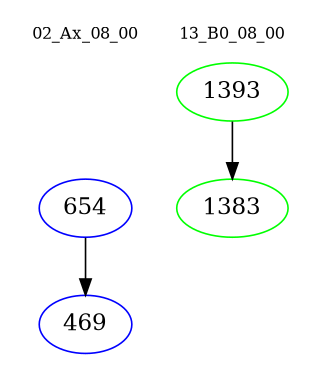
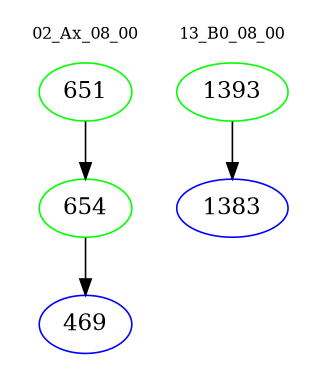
none -> (86, 92)
(86, 208) -> (86, 208)
(232, 208) -> (232, 208)
